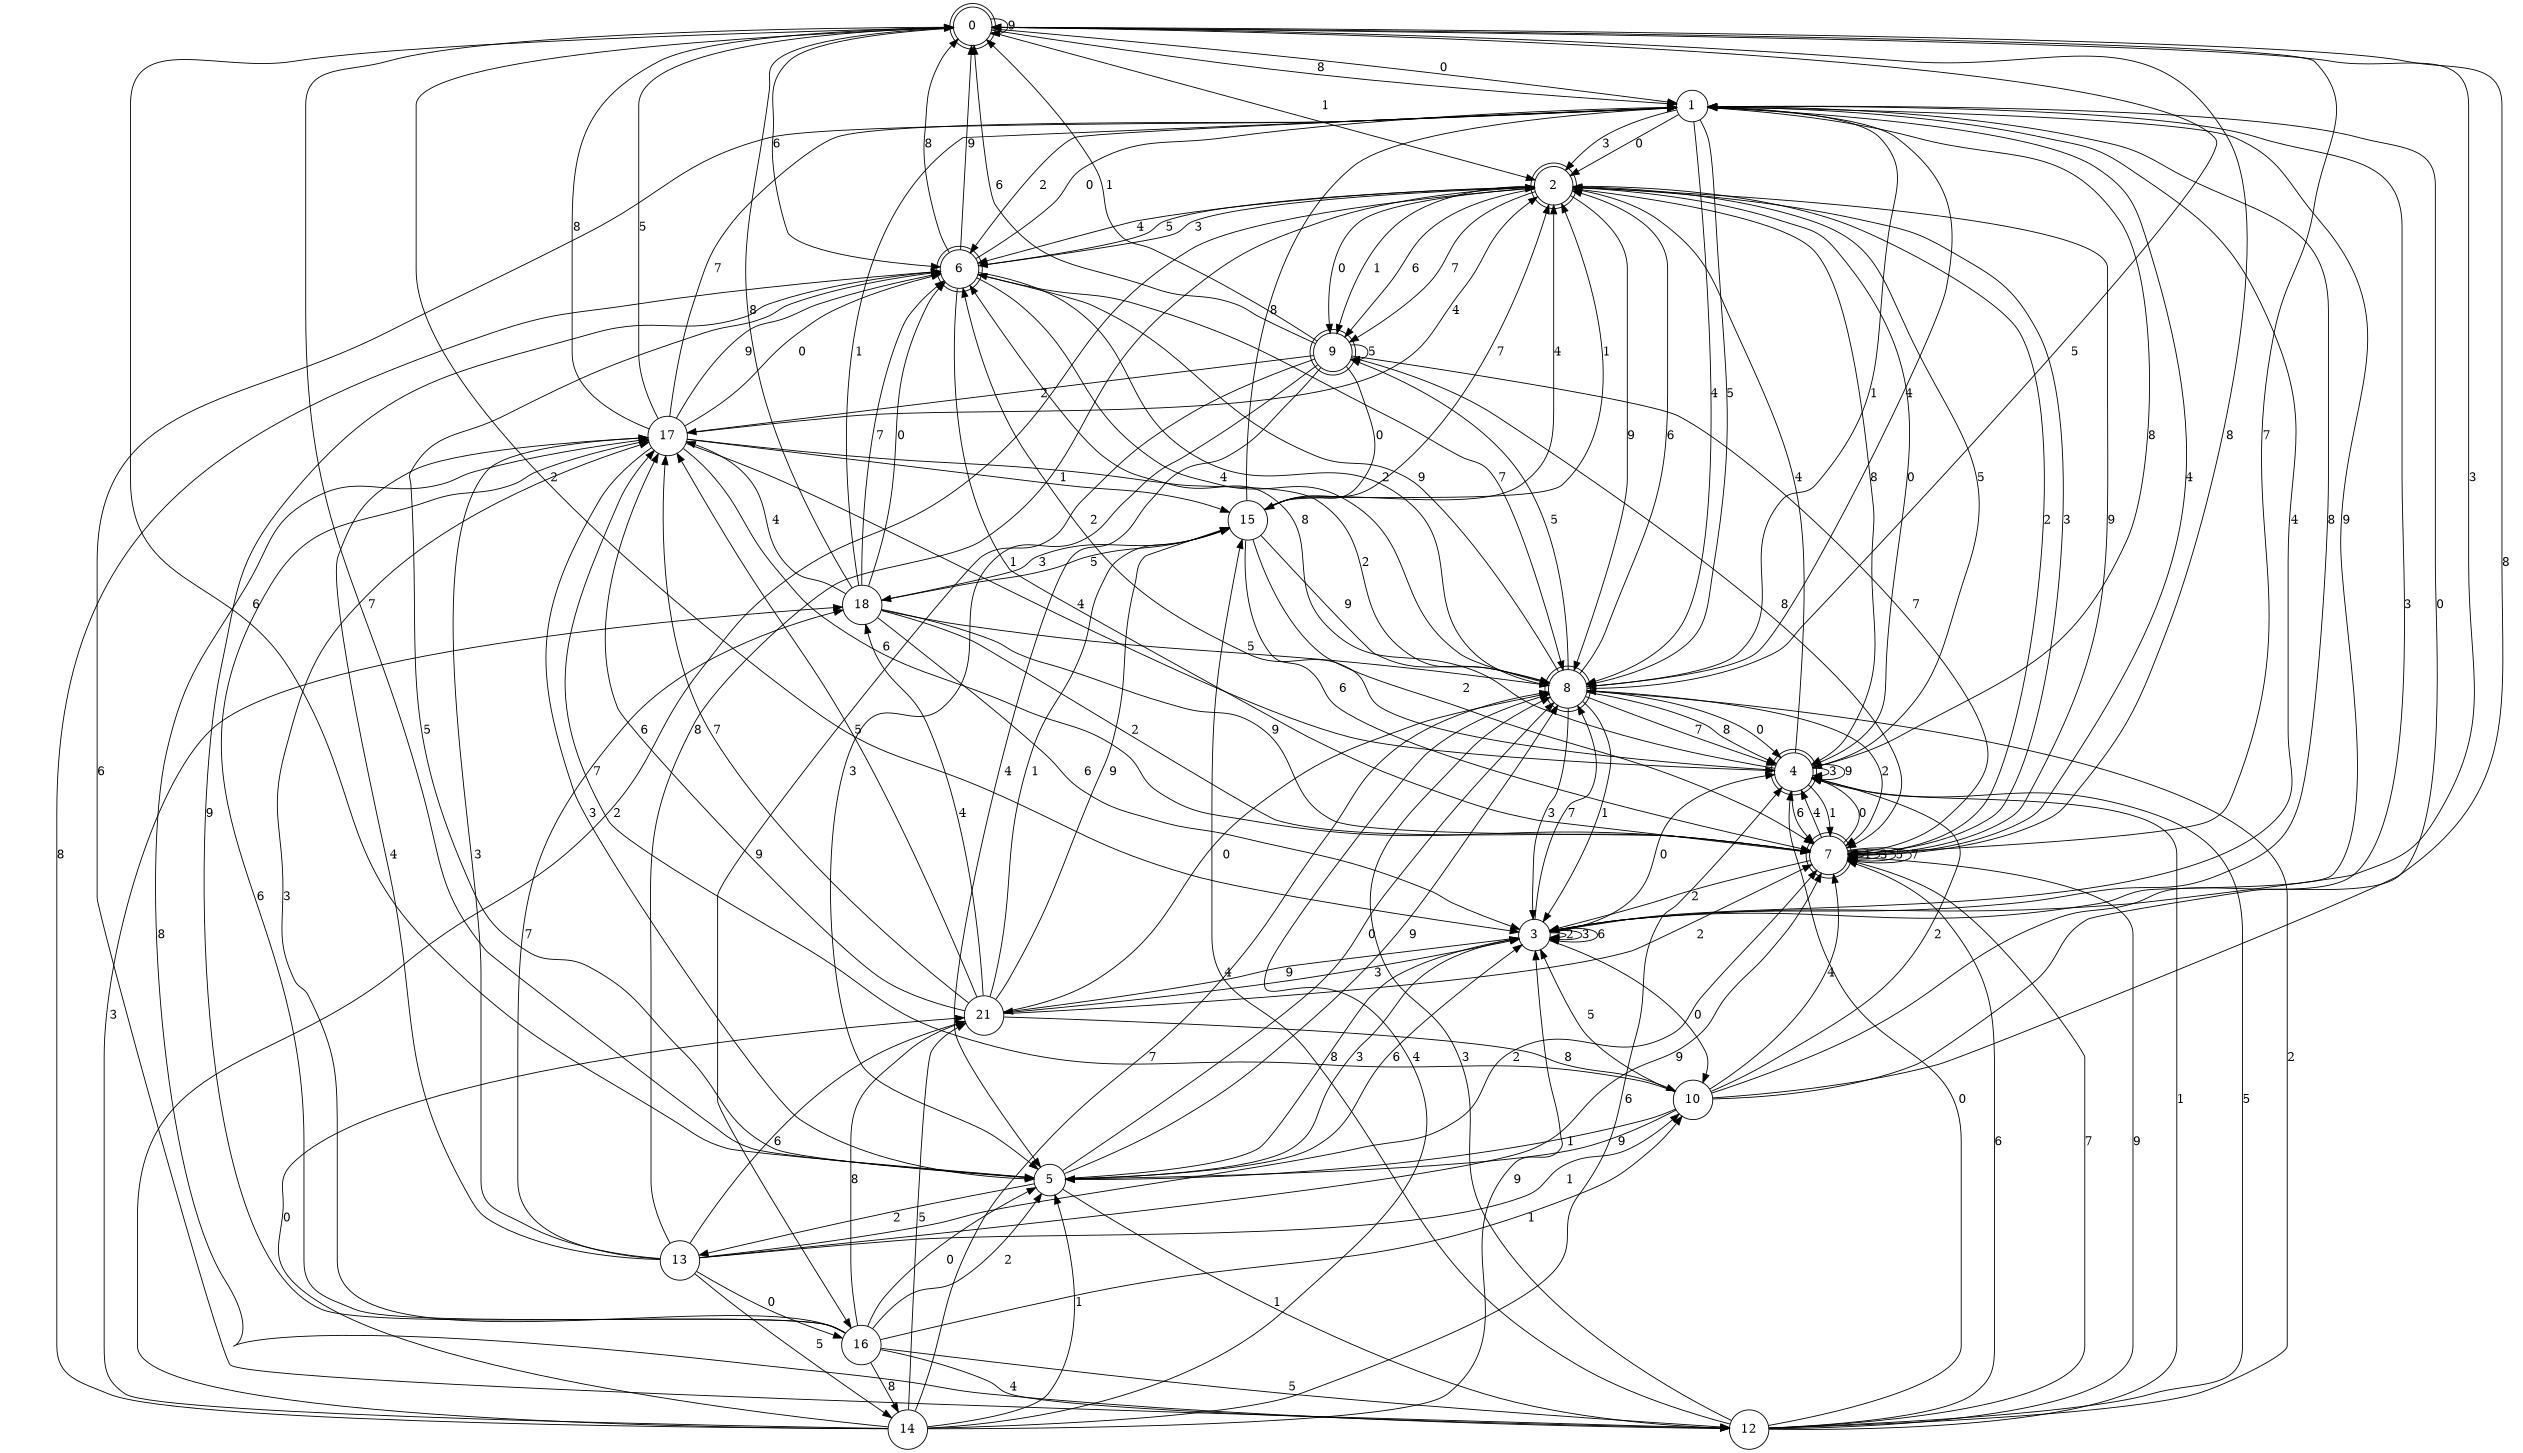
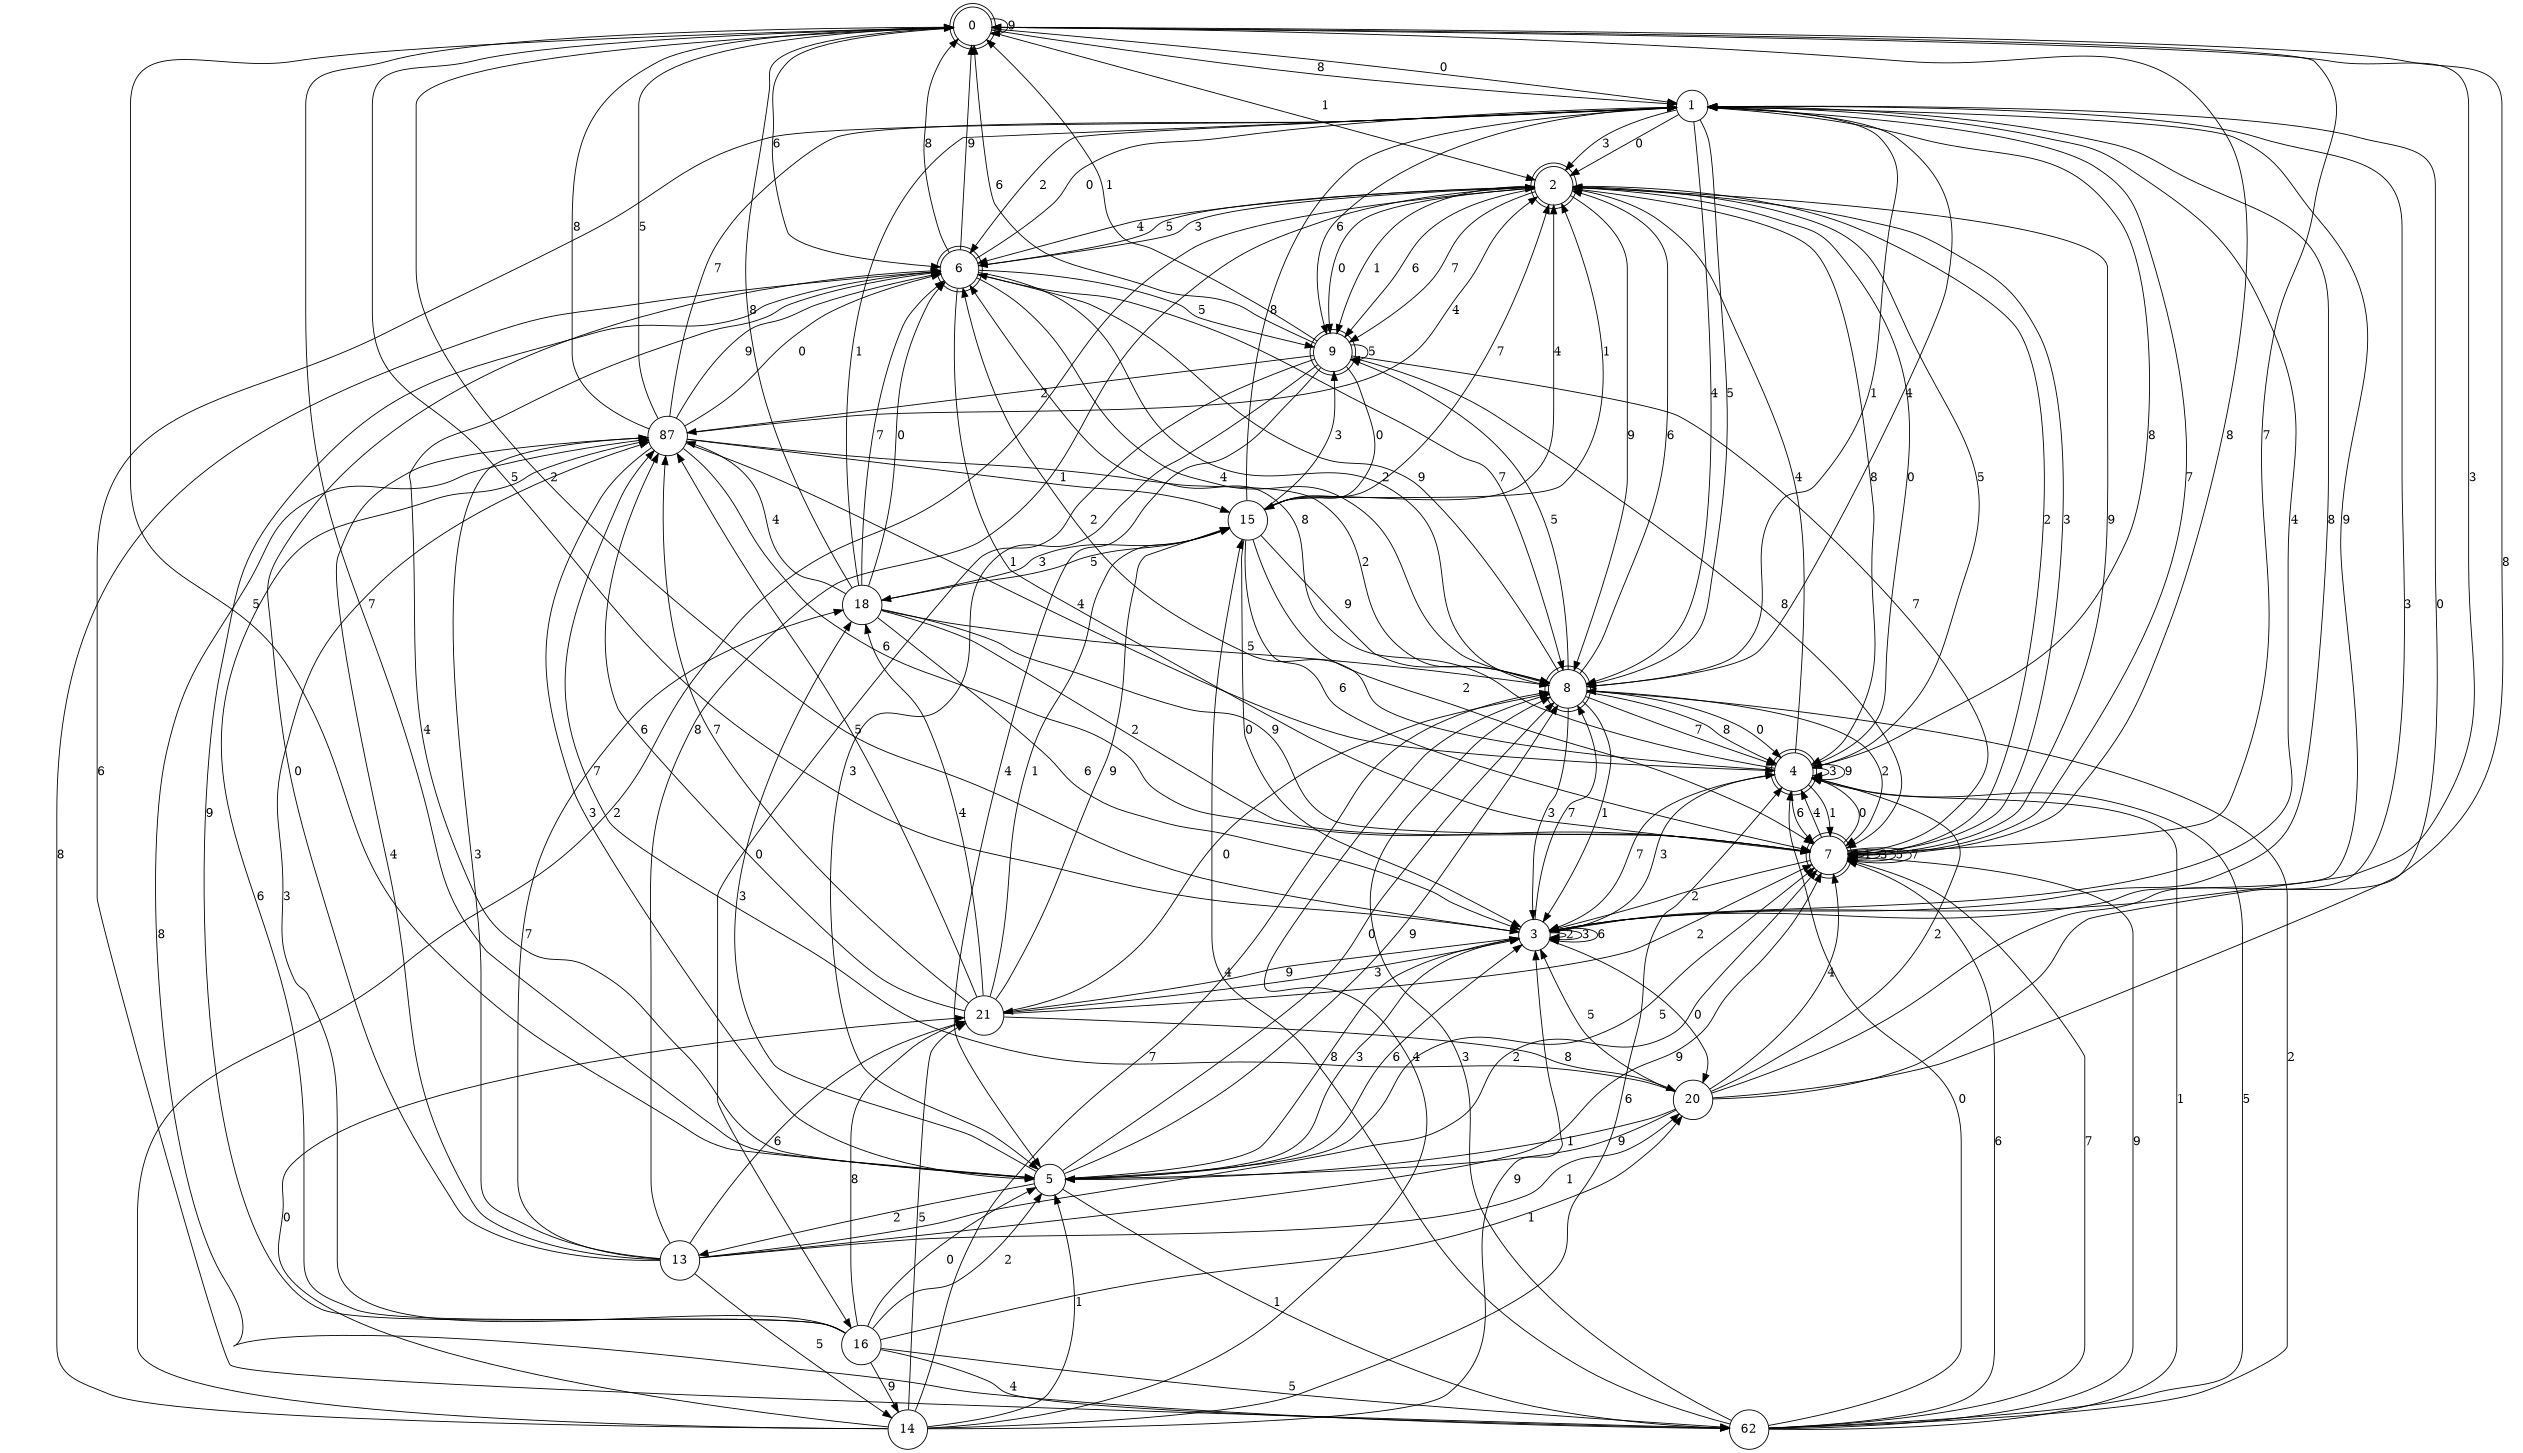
(2048, 88) -> (550, 531)
none -> (1455, 149)
none -> (1146, 294)
(668, 436) -> (668, 436)
none -> (1321, 452)
(2190, 478) -> (2190, 478)
(257, 605) -> (257, 605)
(428, 730) -> (428, 730)
none -> (1279, 798)
none -> (1646, 824)
(760, 855) -> (760, 855)
(1664, 855) -> (1664, 855)
none -> (1422, 1053)
(1693, 1100) -> (1693, 1100)
(104, 1116) -> (740, 981)
(763, 1307) -> (272, 637)
(892, 1387) -> (892, 1387)
(1749, 1430) -> (1749, 1430)
